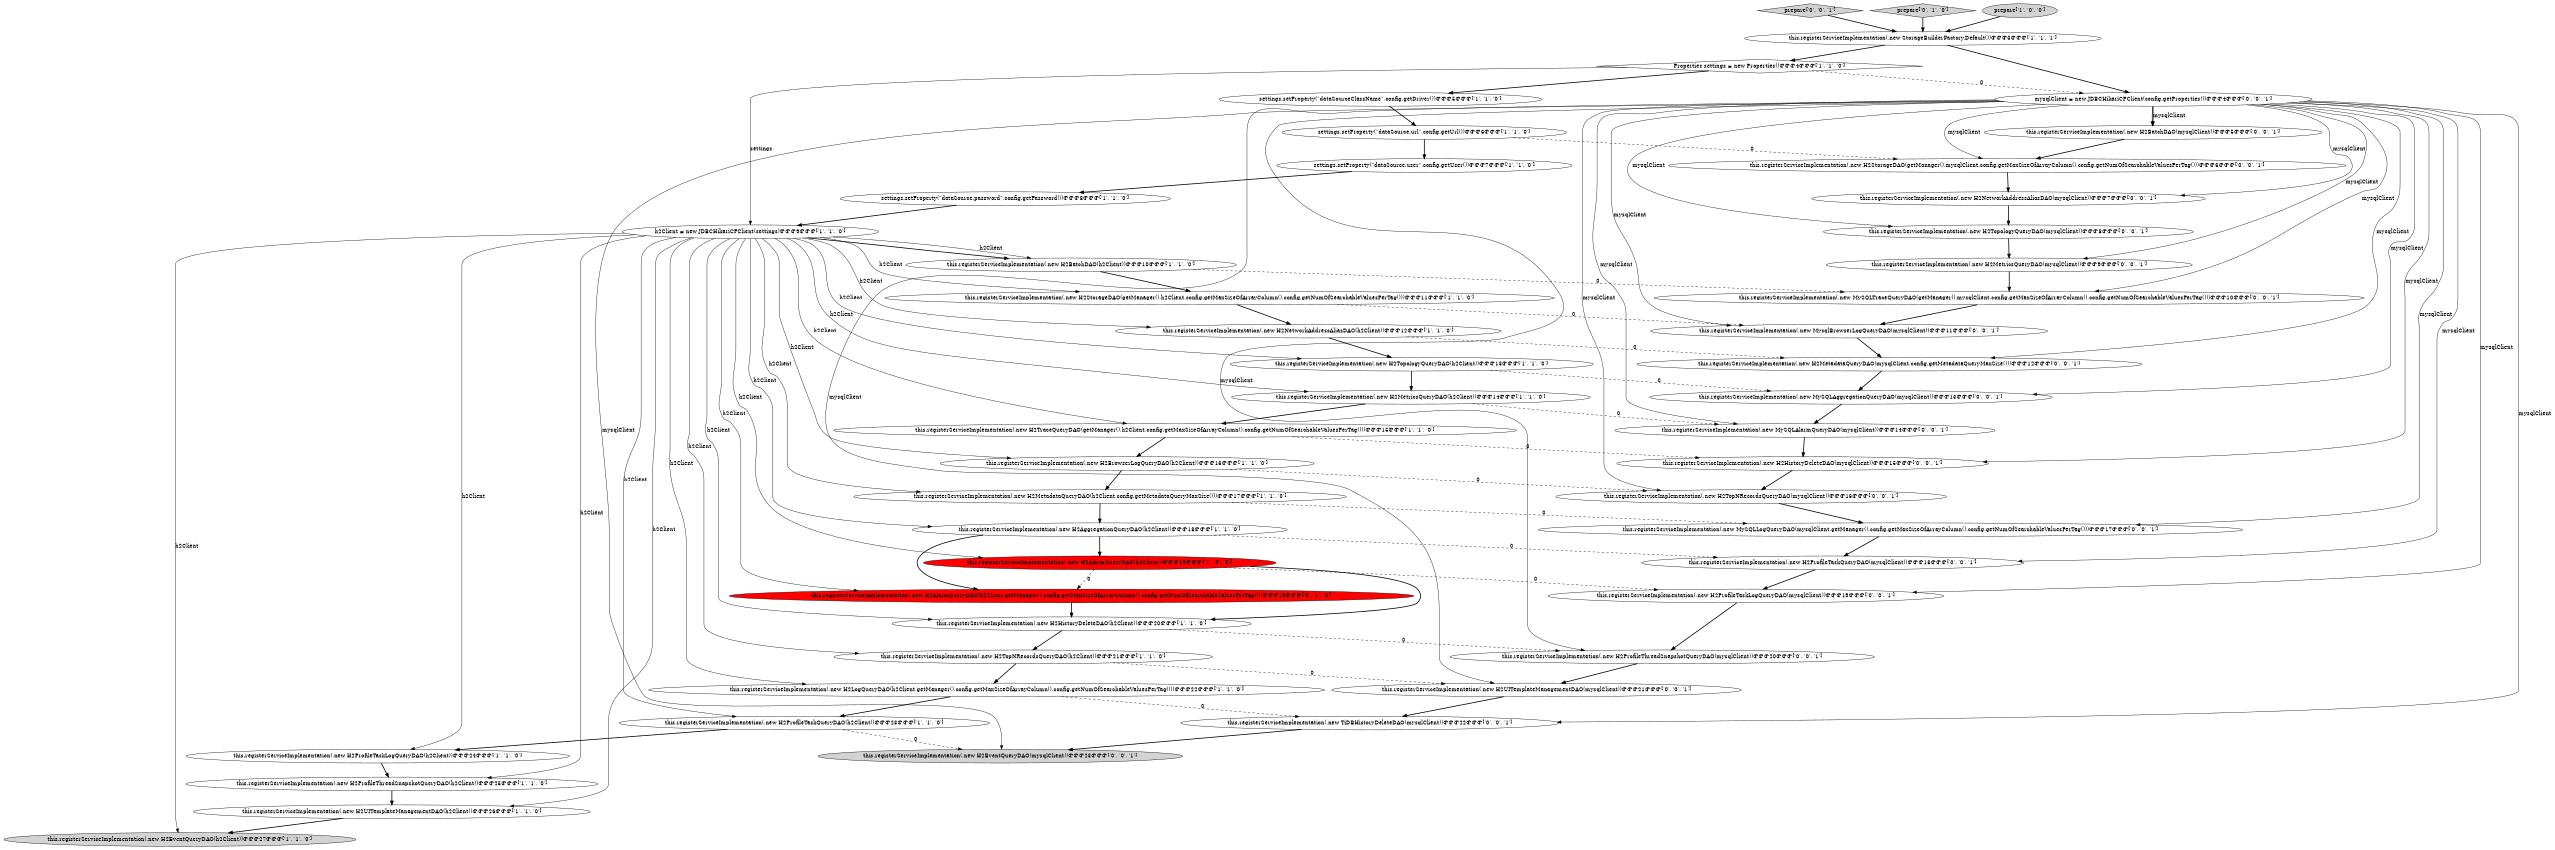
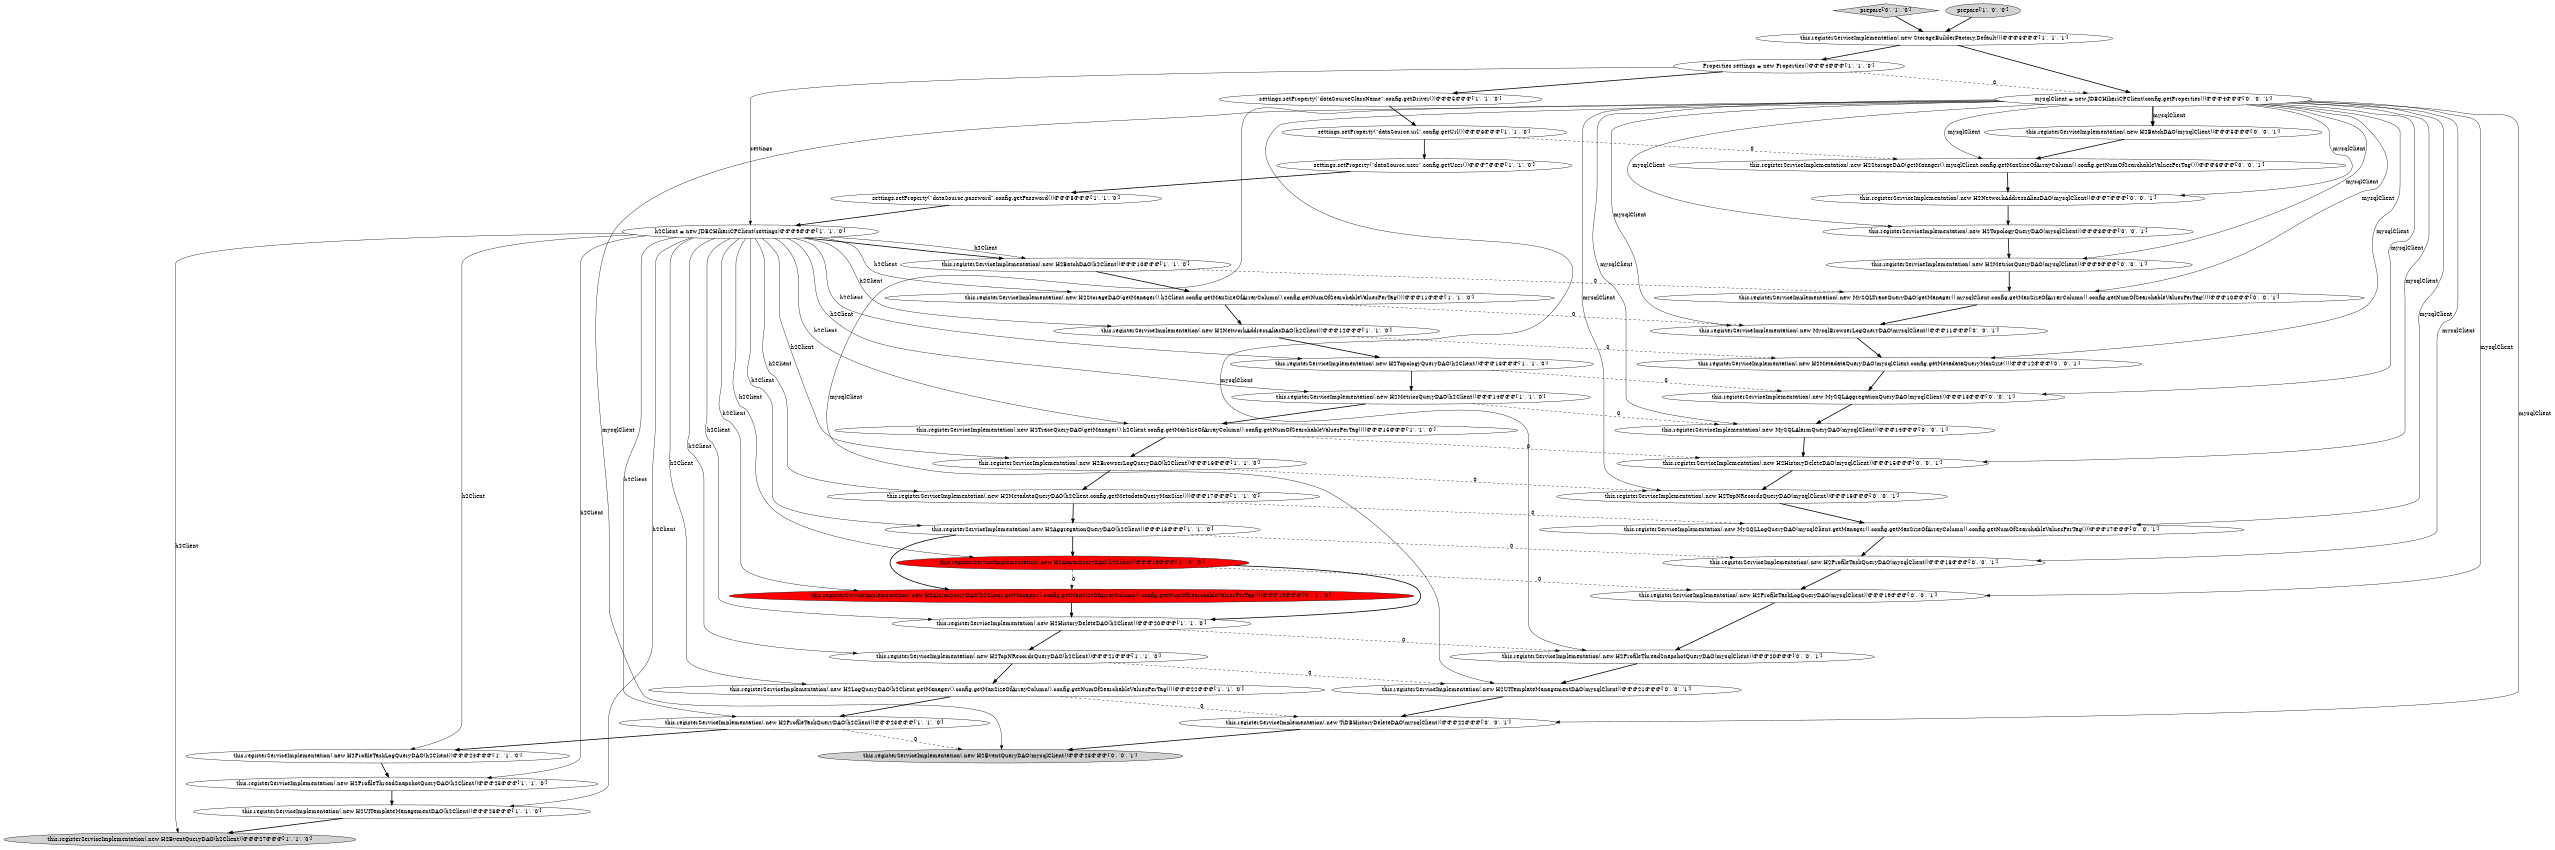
(1810, 11) -> none
(1760, 66) -> (1789, 66)
